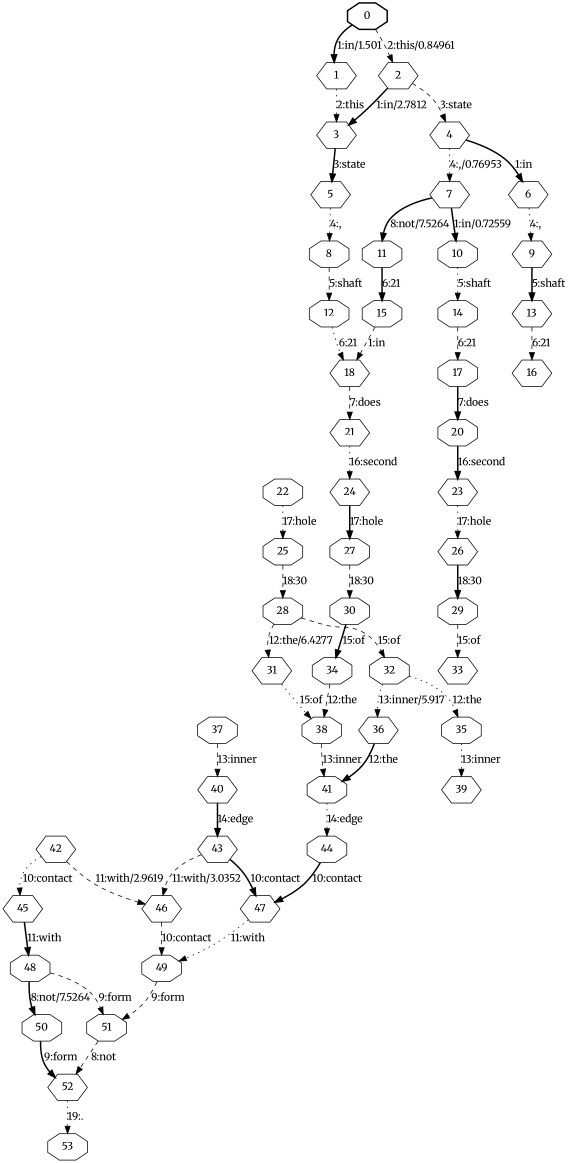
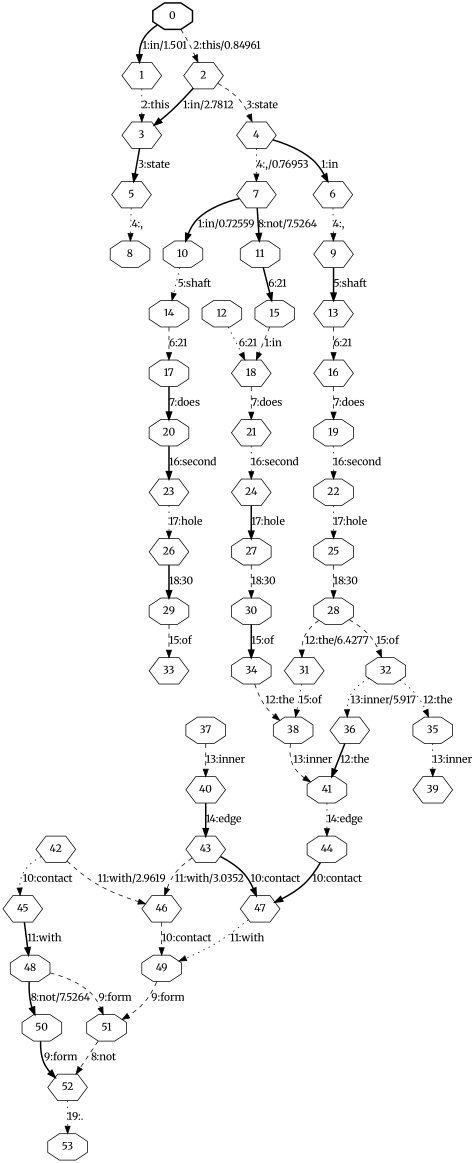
(329, 280) -> none
none -> (334, 433)
